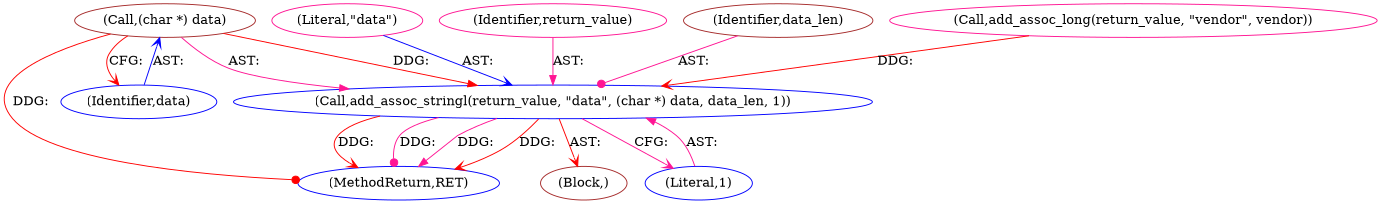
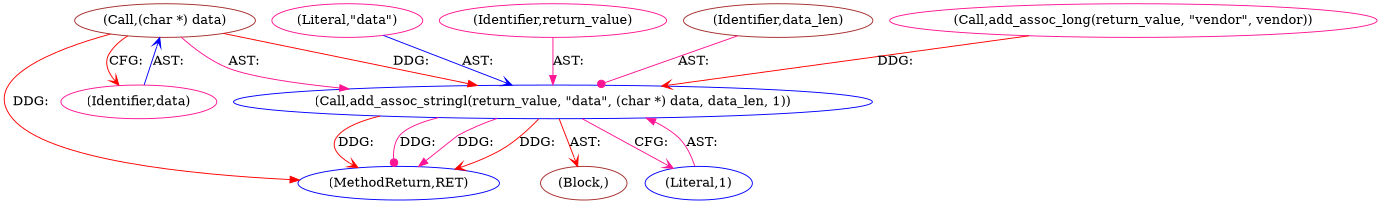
(139, 102) -> (139, 102)
(73, 150) -> (72, 150)
